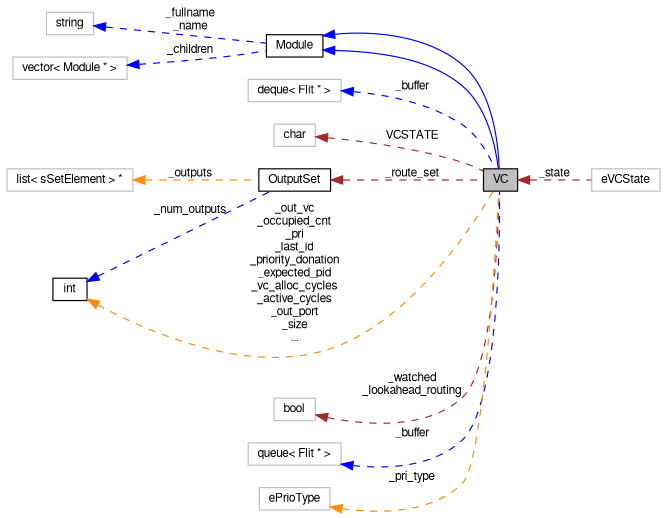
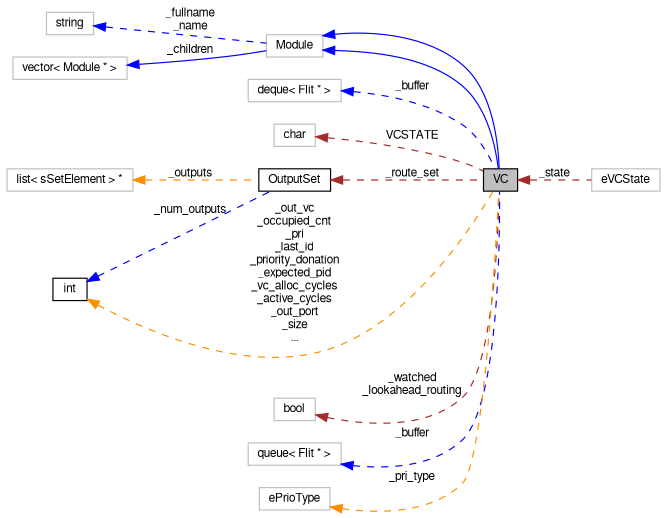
(295, 46) -> (295, 46)
(203, 59) -> (203, 59)
